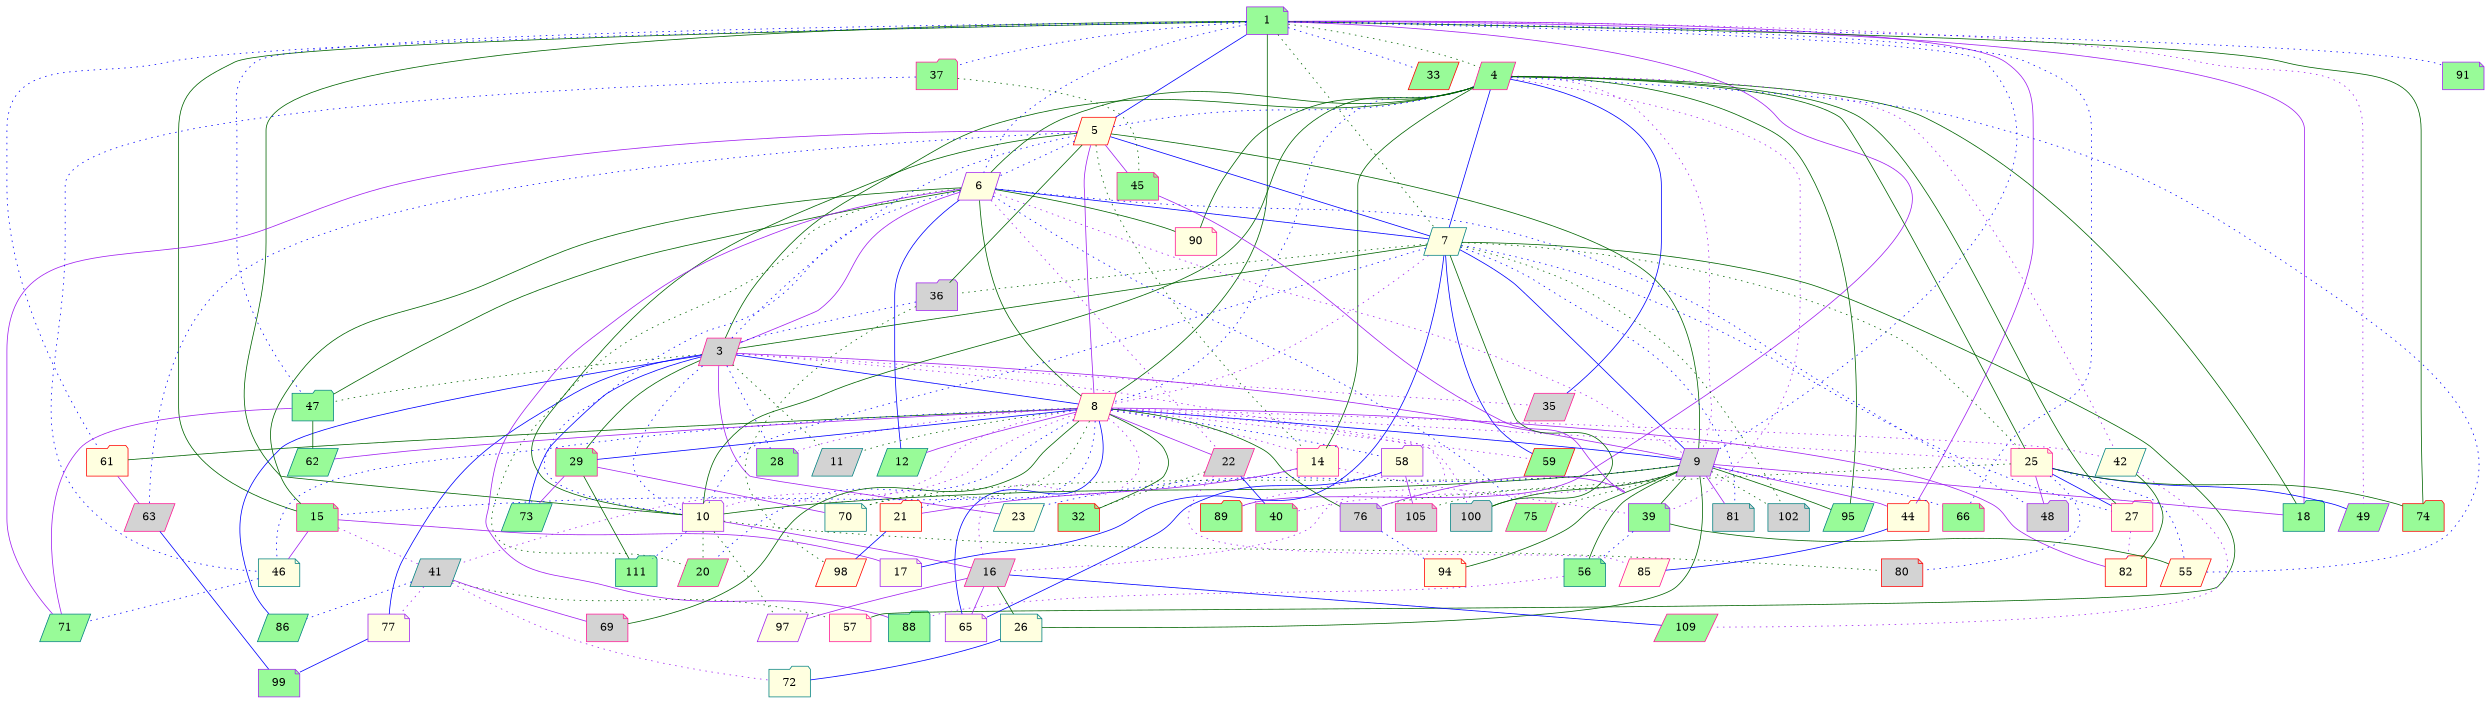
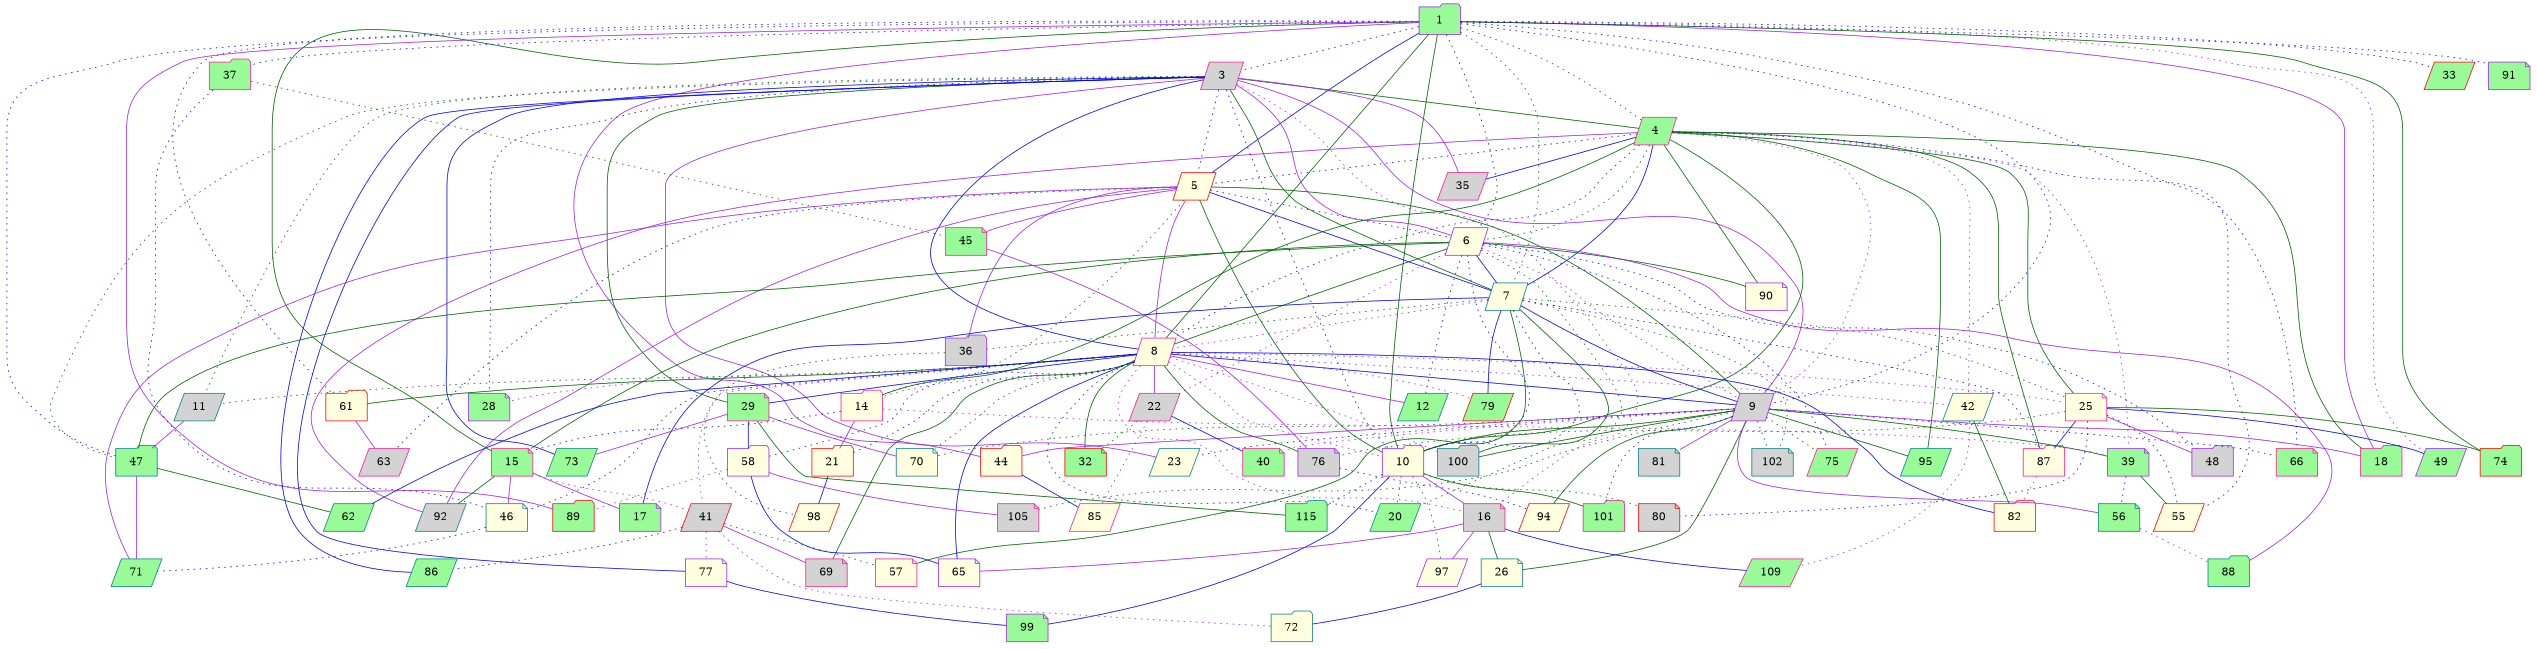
(1267, 21) -> (1440, 21)
(1222, 92) -> (1581, 215)
(1006, 224) -> (1034, 223)
(1196, 242) -> (1766, 297)
(895, 299) -> (1442, 324)
(828, 321) -> (1330, 49)
(1635, 342) -> none
(1292, 390) -> (1383, 102)
(1622, 432) -> (1687, 375)
none -> (168, 435)
(613, 435) -> (666, 393)
none -> (748, 435)
(1549, 462) -> (1488, 407)
(1621, 504) -> (1892, 498)
none -> (441, 518)
none -> (1604, 518)
(2132, 518) -> (2044, 462)
(2304, 518) -> (2381, 462)
(435, 573) -> (706, 518)
(636, 573) -> (1306, 518)
(703, 573) -> (1395, 518)
(901, 573) -> (640, 518)
(990, 573) -> (1484, 518)
(1445, 573) -> (1544, 518)
(214, 600) -> (1232, 578)
